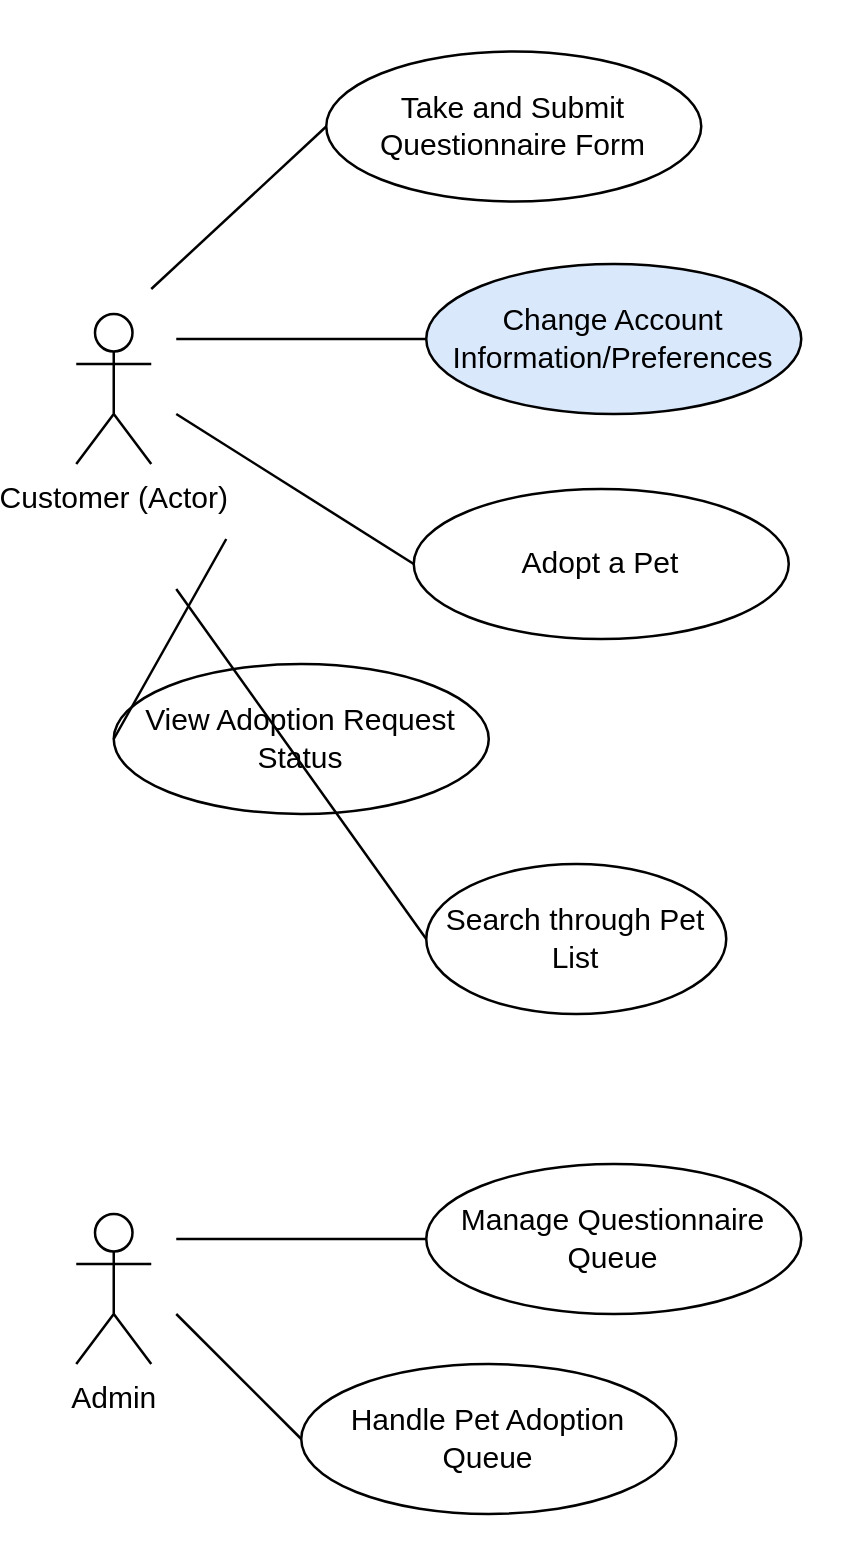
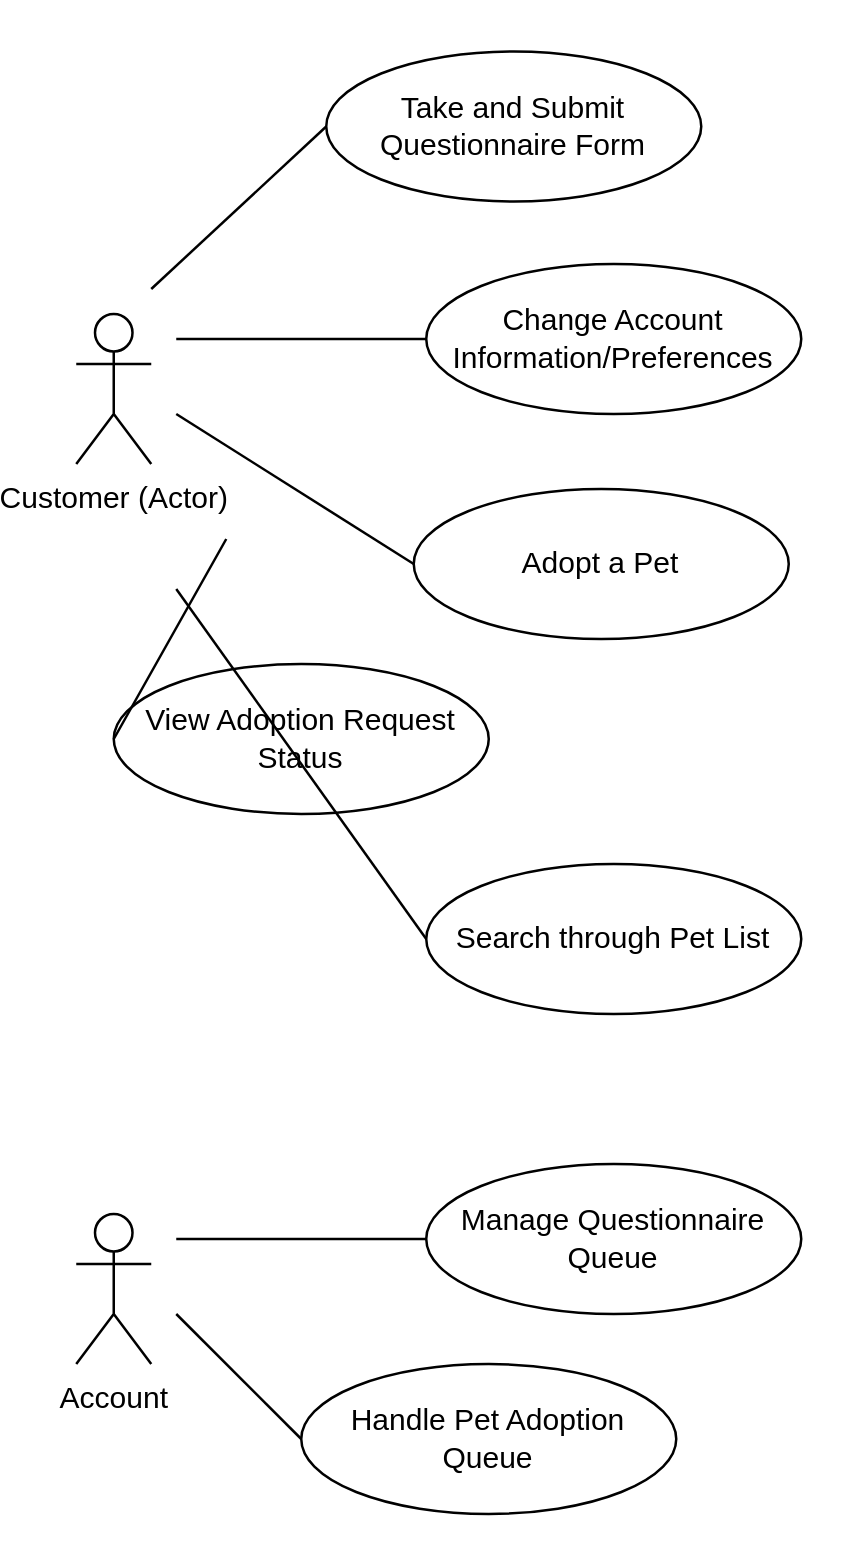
(614, 339) -> (614, 339)
(576, 939) -> (614, 939)
(115, 1399) -> (115, 1399)
